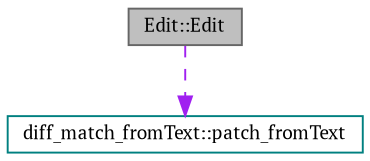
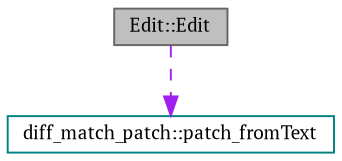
(185, 134) -> (171, 134)
